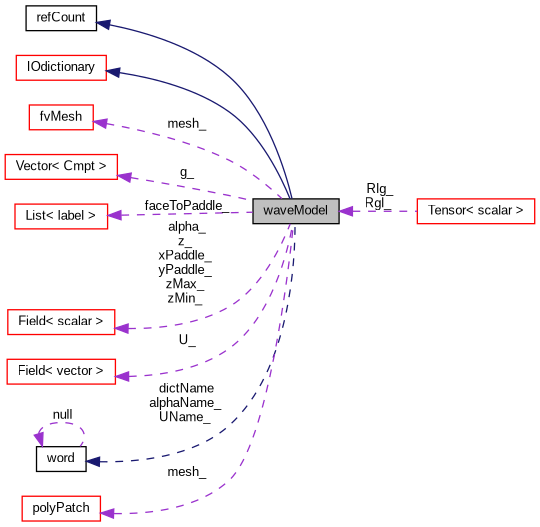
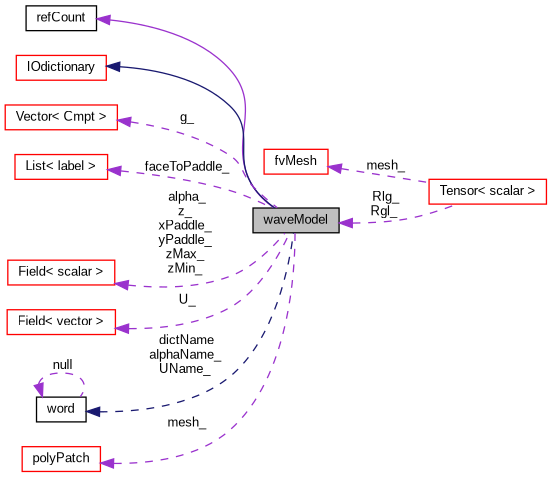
(232, 79) -> (236, 78)
(200, 148) -> (385, 176)
